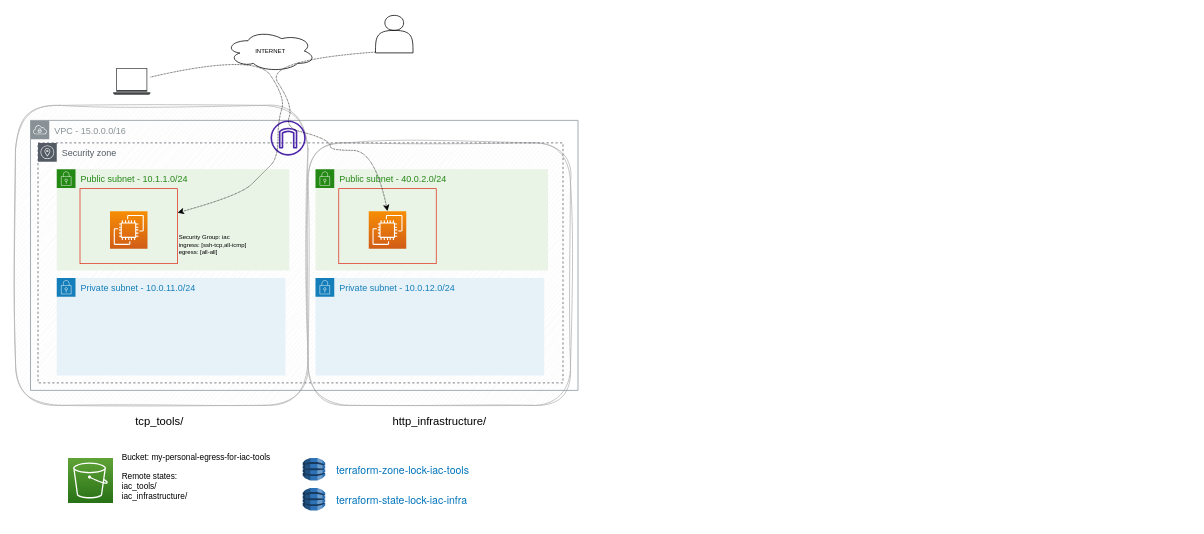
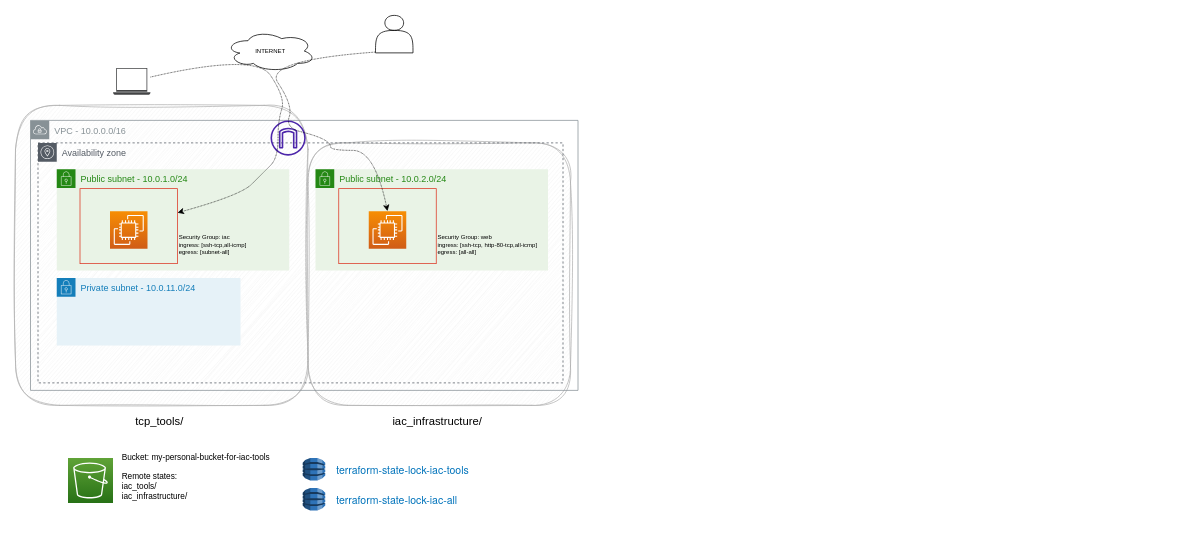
(91, 131) -> (91, 131)
(92, 154) -> (98, 154)
(139, 180) -> (139, 180)
(398, 180) -> (398, 180)
(219, 245) -> (219, 245)
none -> (488, 245)
(171, 327) -> (149, 312)
(430, 327) -> none
(448, 420) -> (448, 420)
(400, 469) -> (402, 469)
(209, 477) -> (209, 477)
(402, 499) -> (397, 499)
